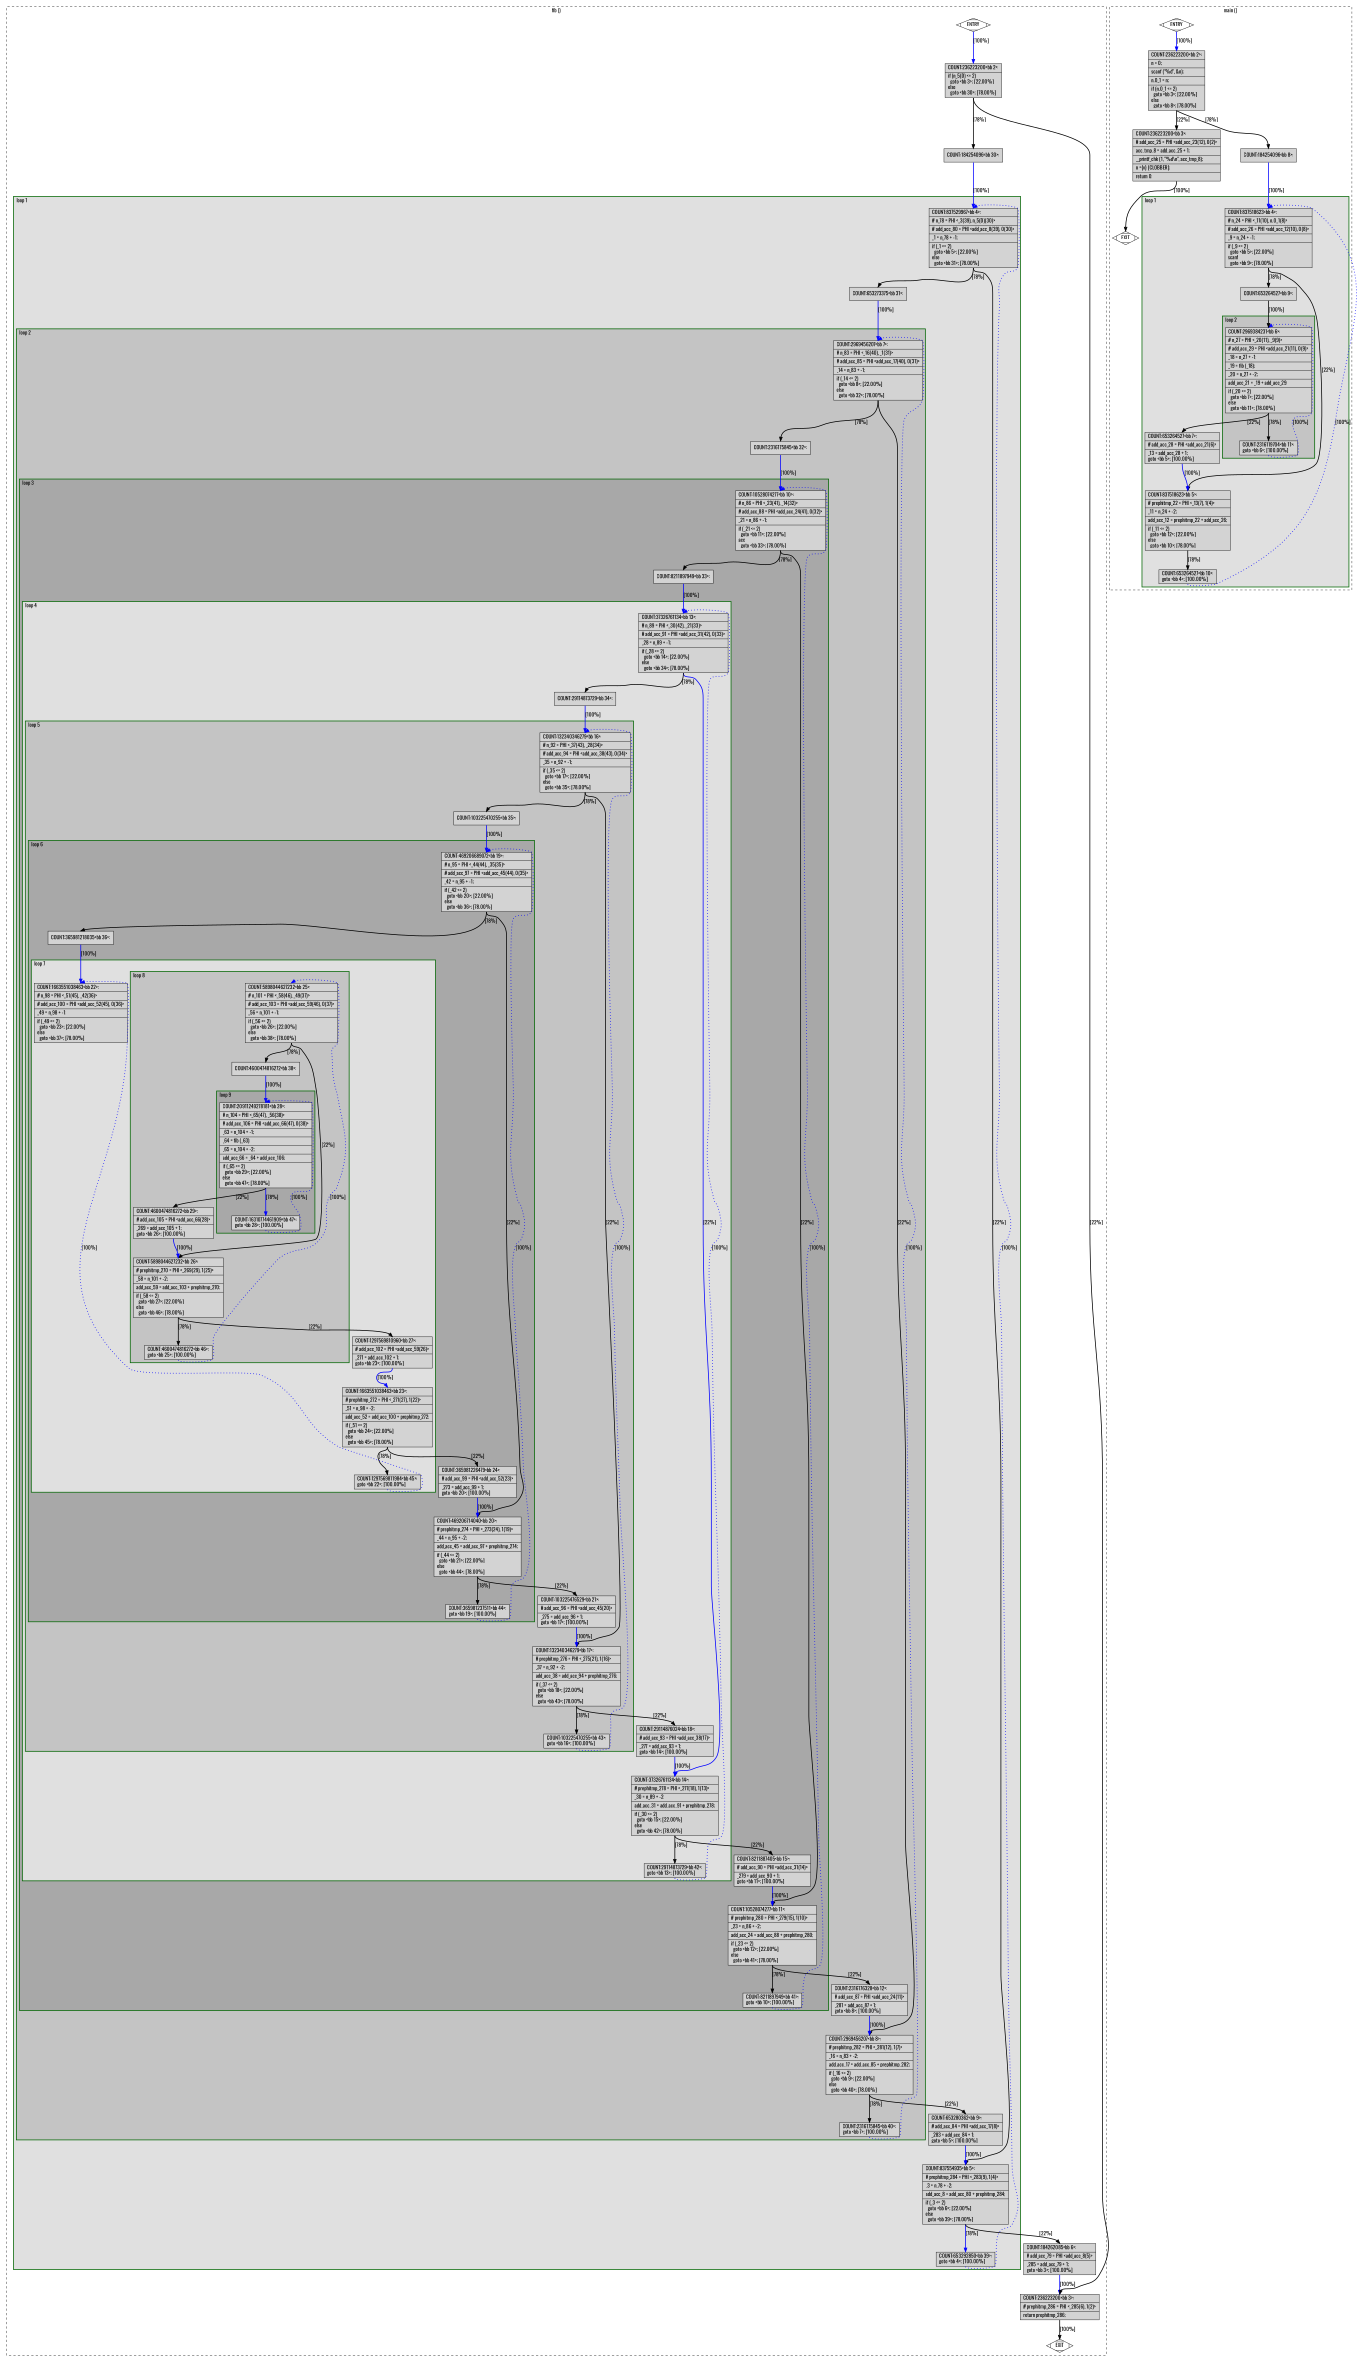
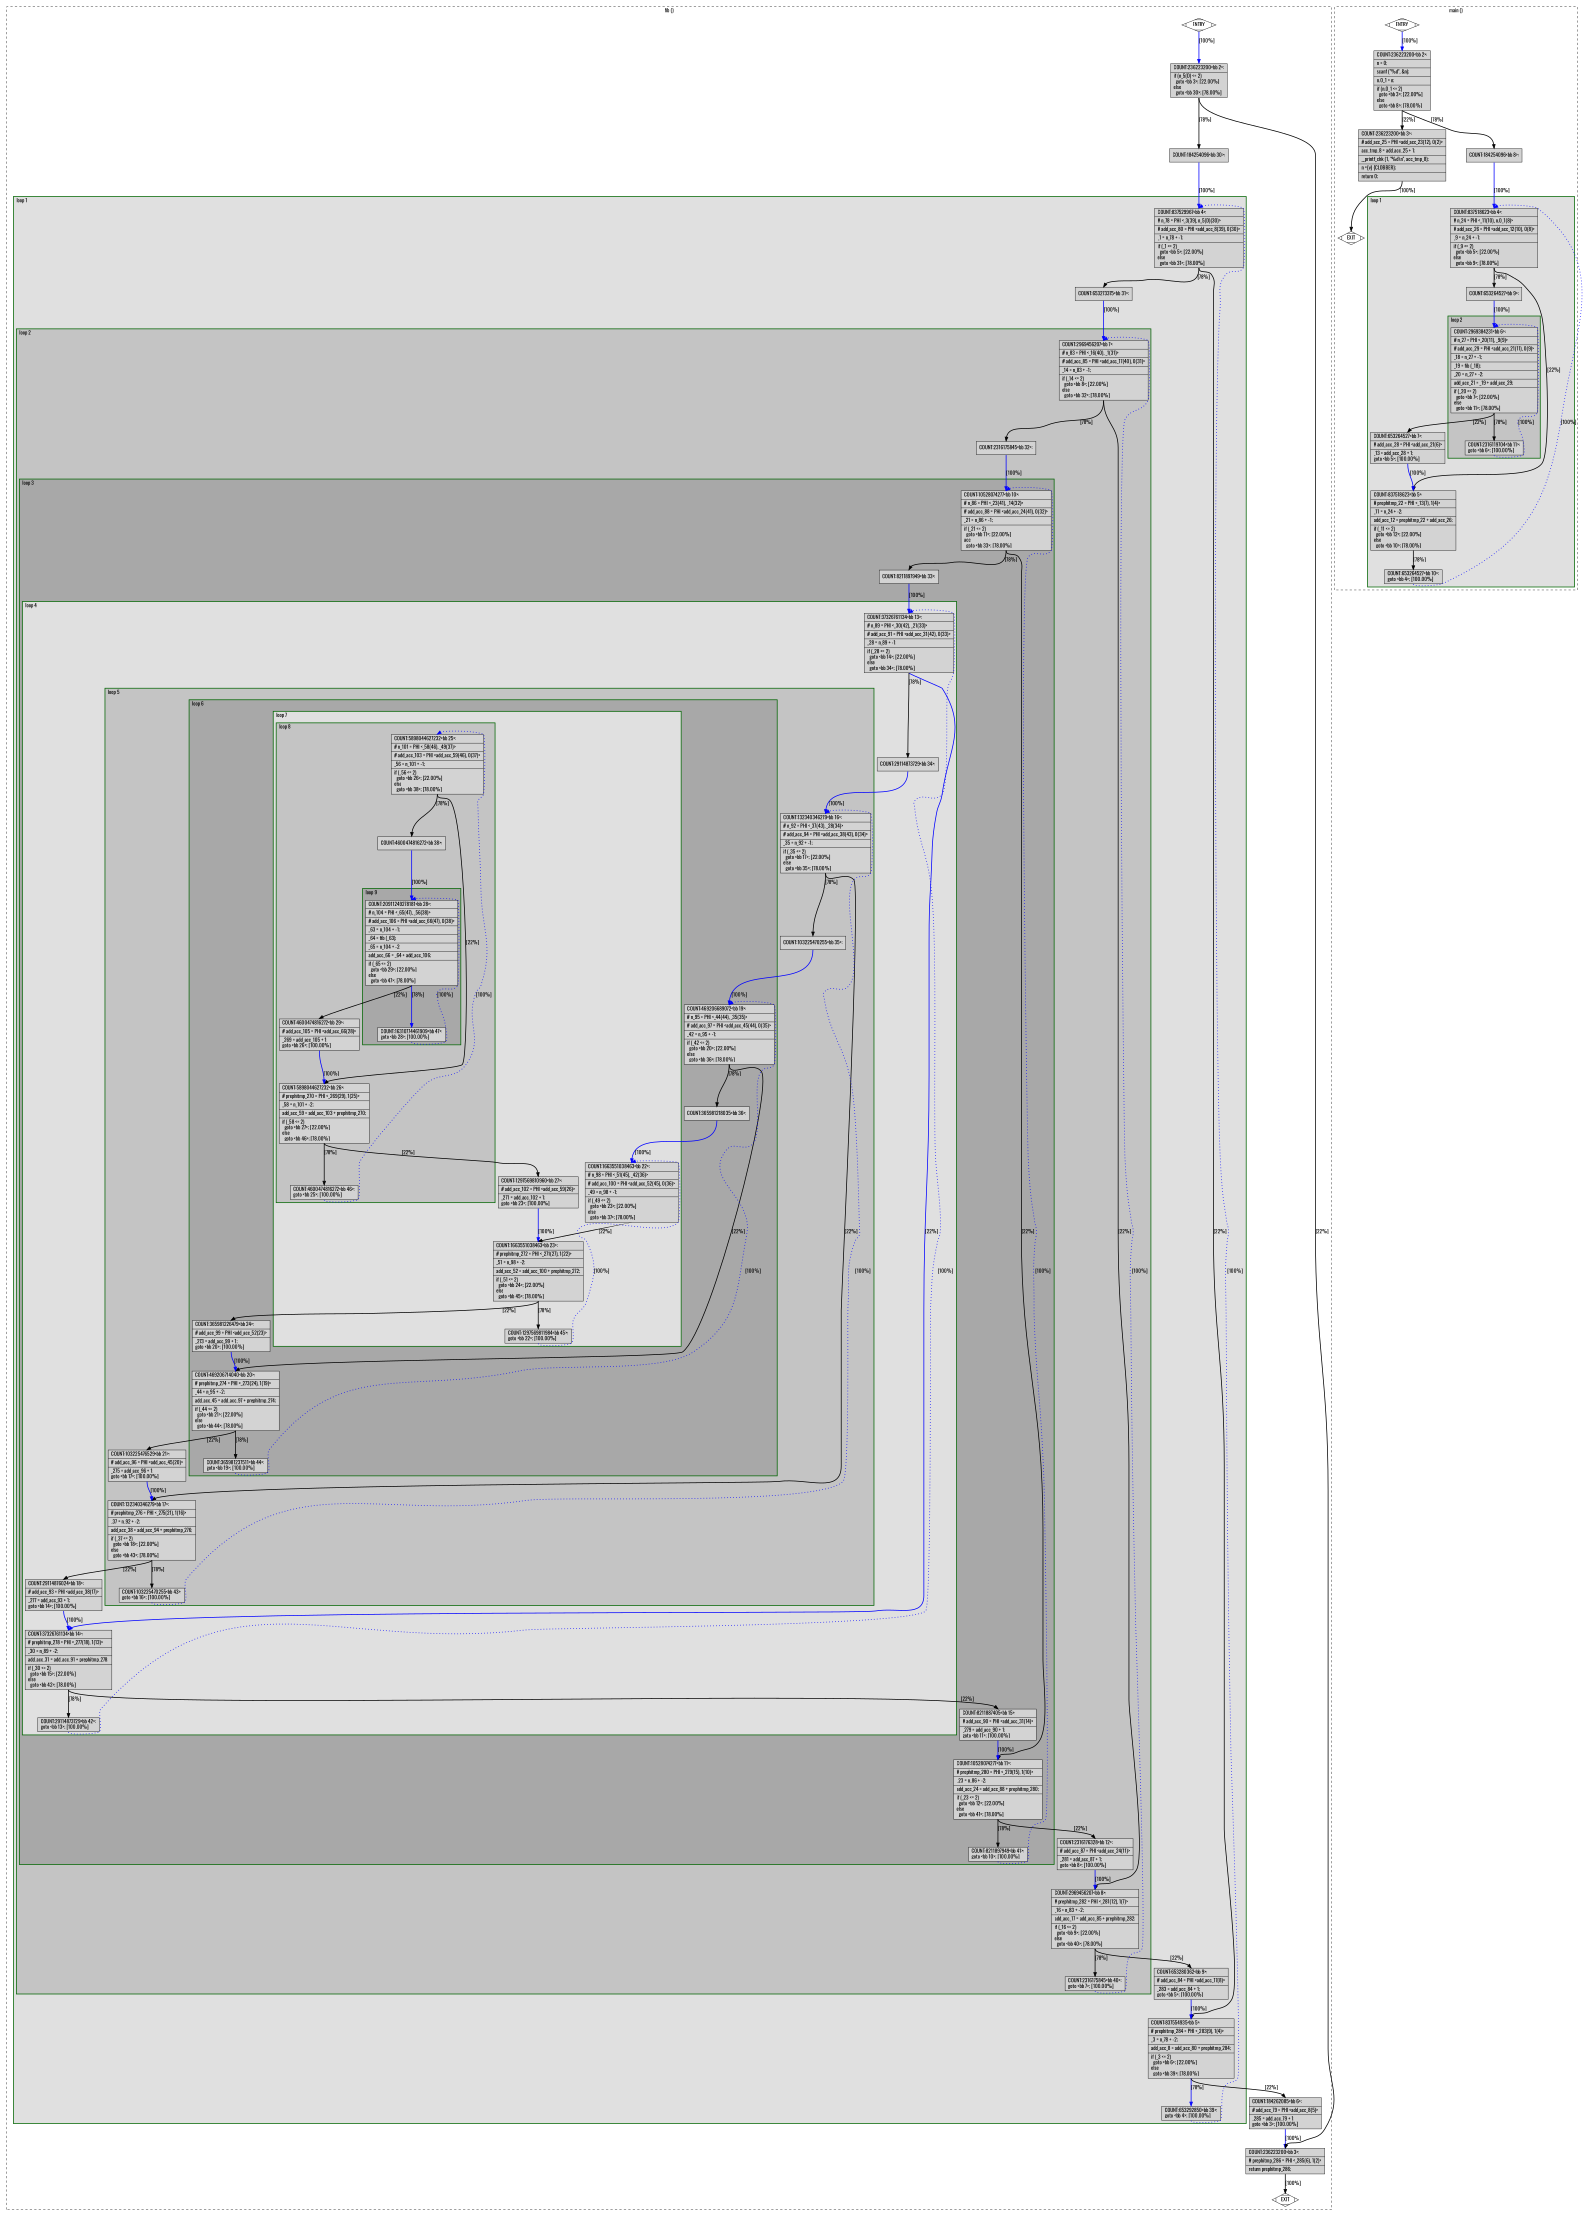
(1233, 258) -> (1457, 258)
(1269, 312) -> (1494, 312)
none -> (587, 1231)
